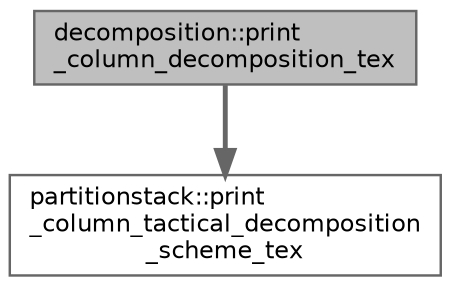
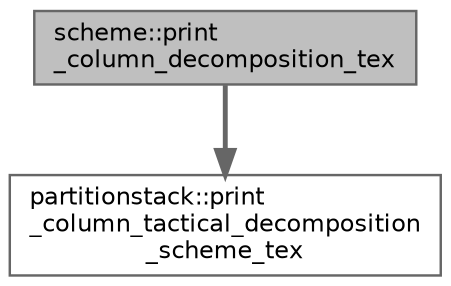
(225, 48) -> (225, 48)
